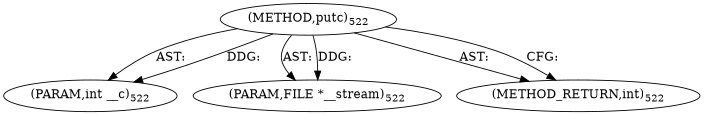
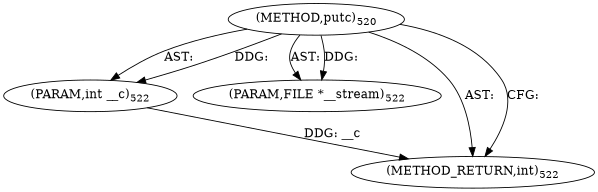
(359, 18) -> (367, 18)
none -> (273, 132)
